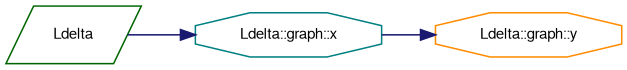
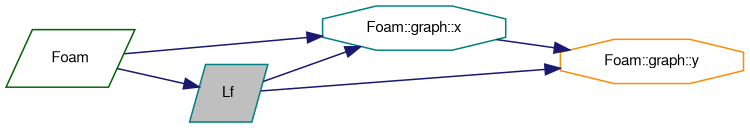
(74, 35) -> (70, 58)
(288, 35) -> (414, 28)
(529, 35) -> (652, 61)
none -> (229, 93)
